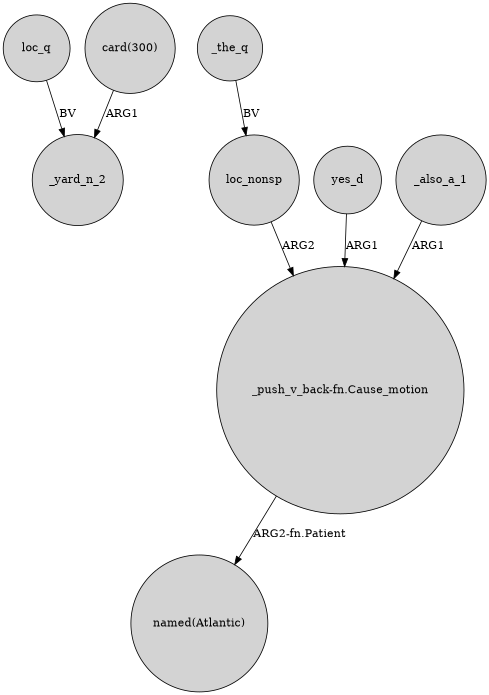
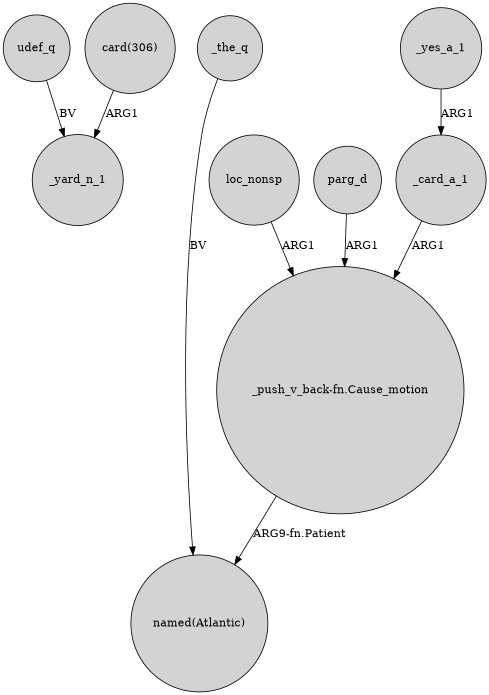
(37, 48) -> (37, 48)
(130, 48) -> (130, 48)
none -> (441, 48)
(240, 104) -> (186, 311)
(78, 180) -> (78, 180)
(348, 180) -> (348, 180)
(441, 180) -> (441, 180)
(299, 246) -> (299, 246)
(300, 534) -> (300, 534)
